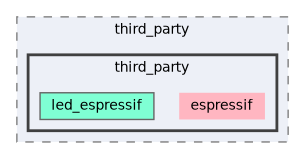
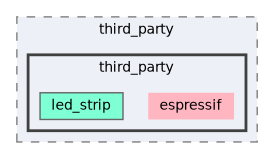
(97, 106) -> (82, 106)
